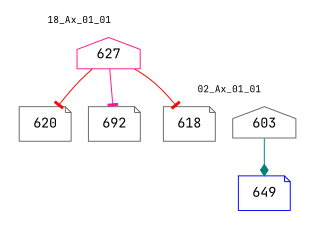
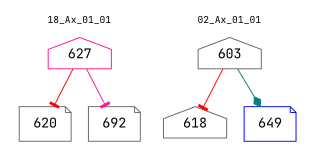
(162, 90) -> (214, 87)
(189, 124) -> (195, 124)
